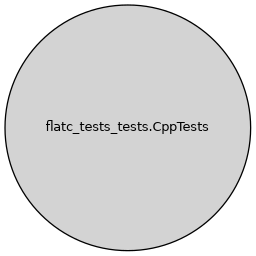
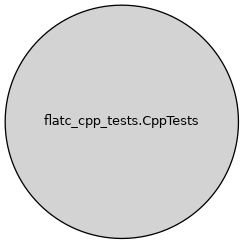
(128, 128) -> (122, 122)
